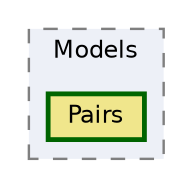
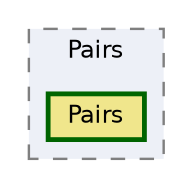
(96, 52) -> (96, 52)
